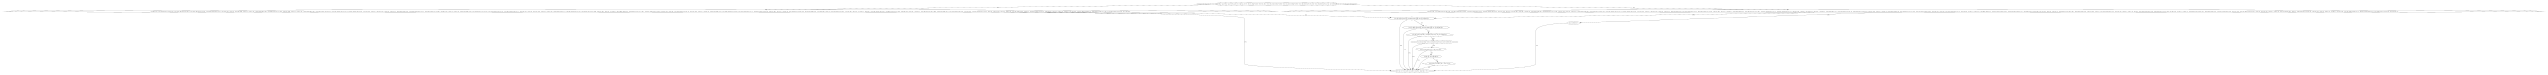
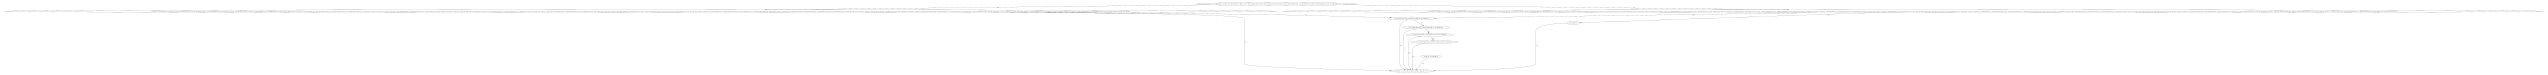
(1431, 49) -> none
(1440, 64) -> none
